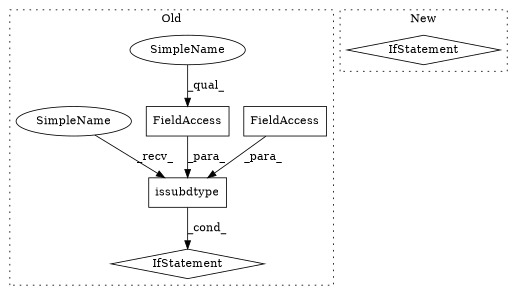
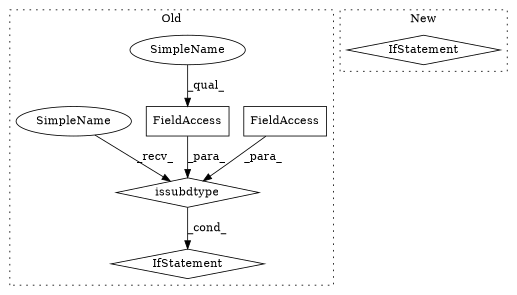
(188, 193) -> (188, 193)
